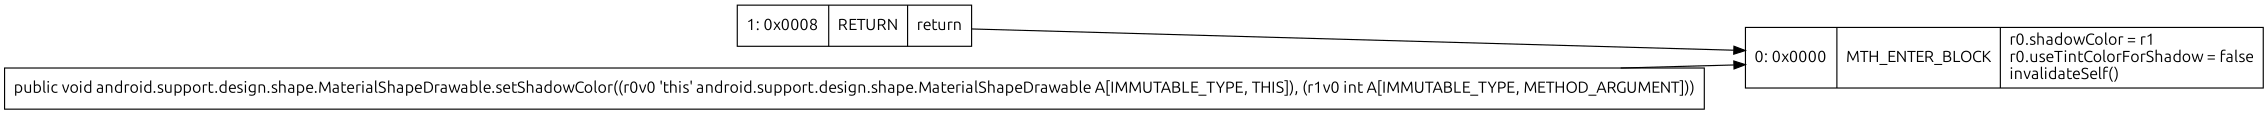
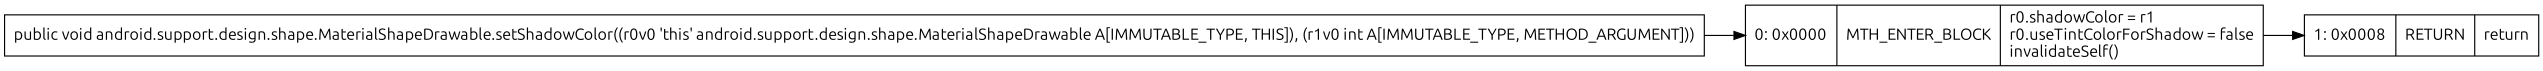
(1353, 40) -> (2278, 35)
